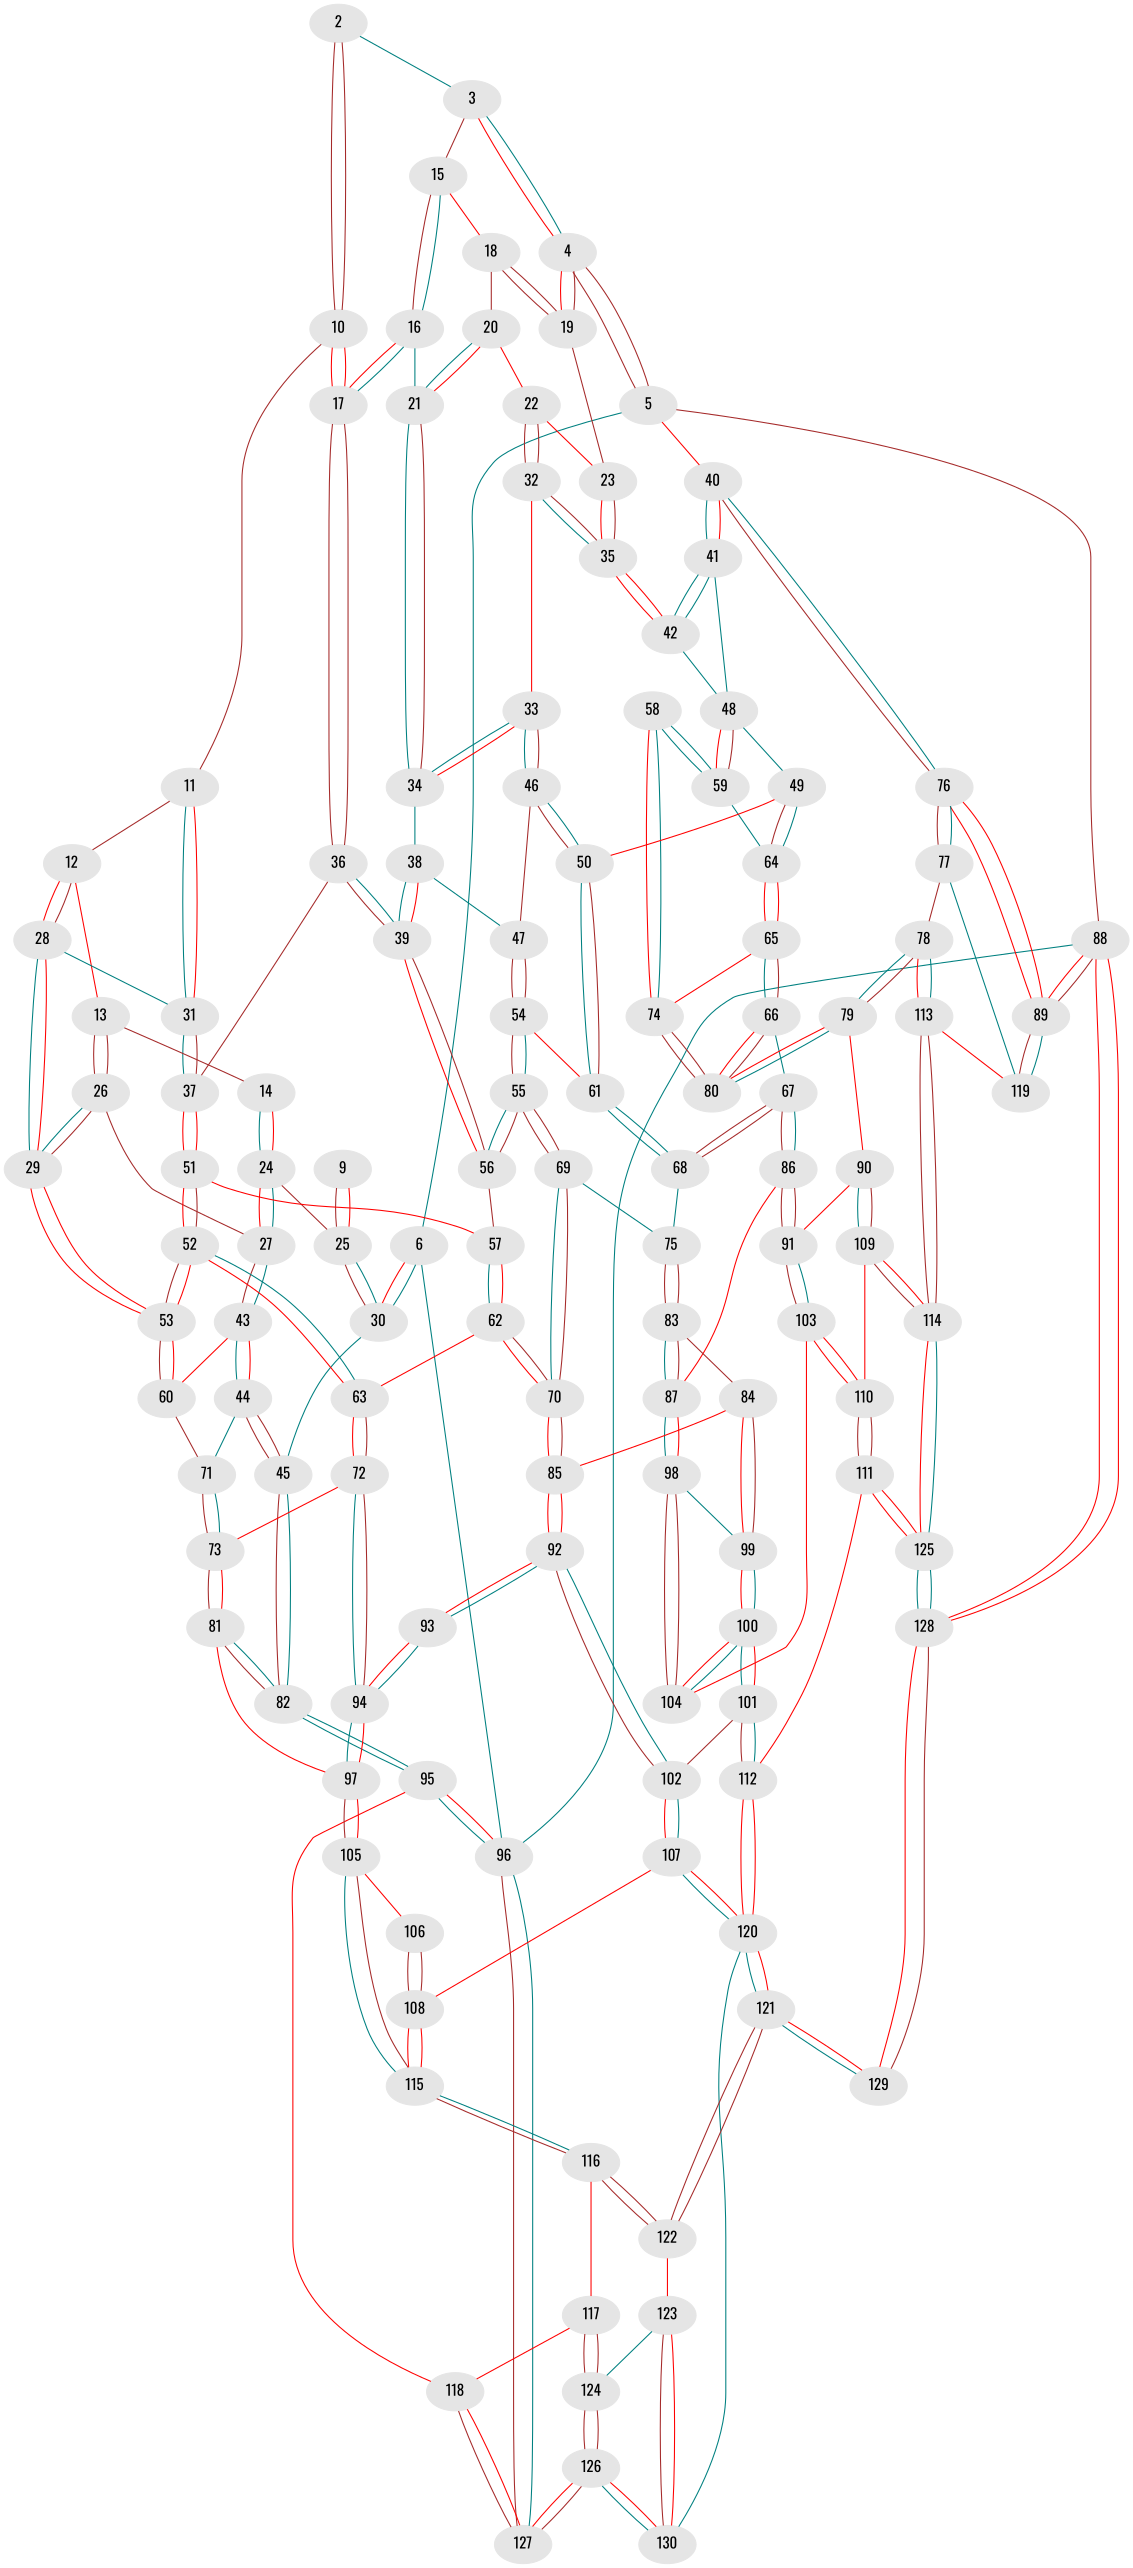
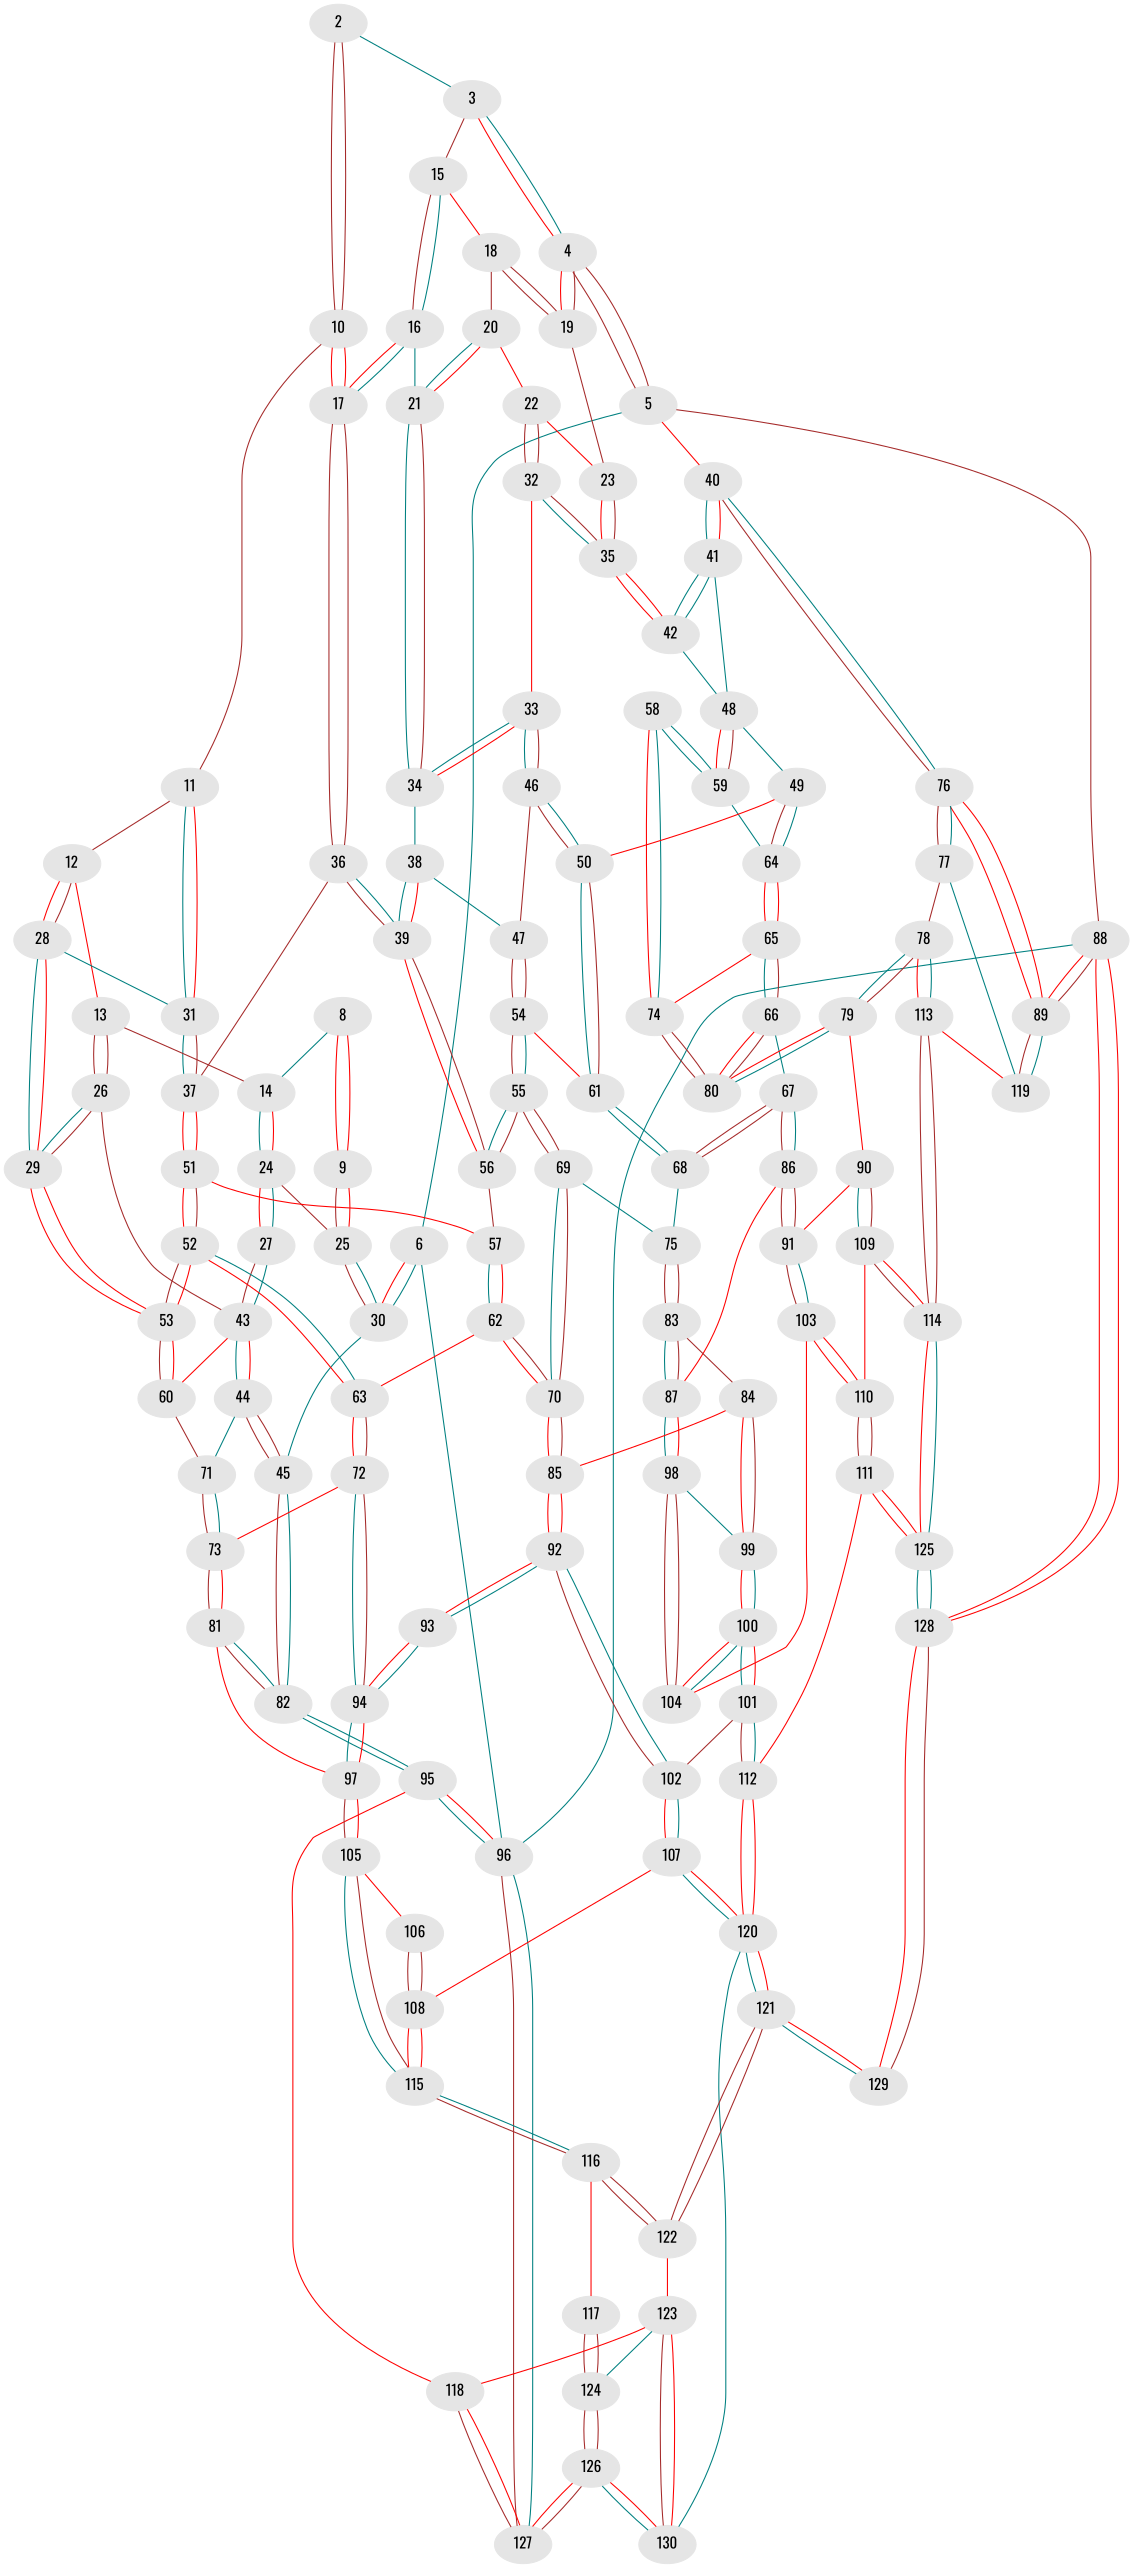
none -> (343, 1017)
(157, 1192) -> (130, 1231)
(523, 2354) -> (564, 2358)
